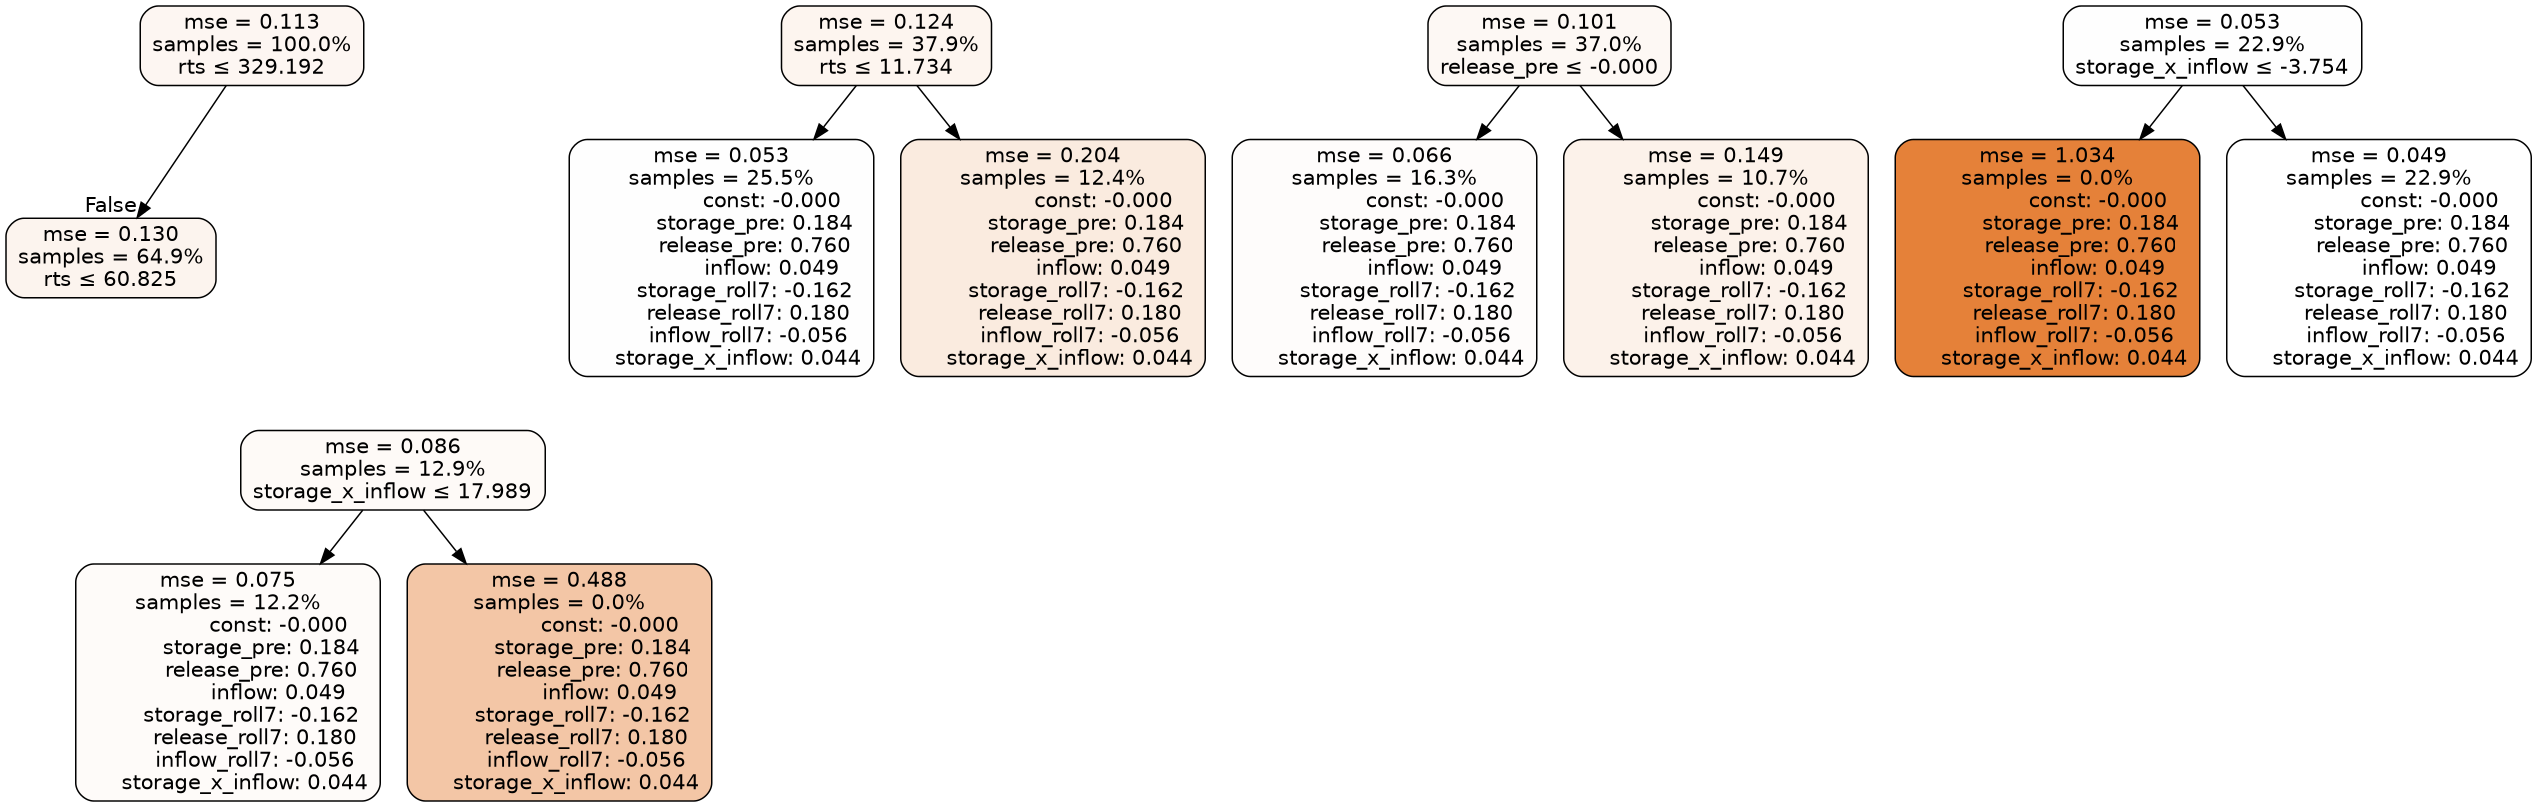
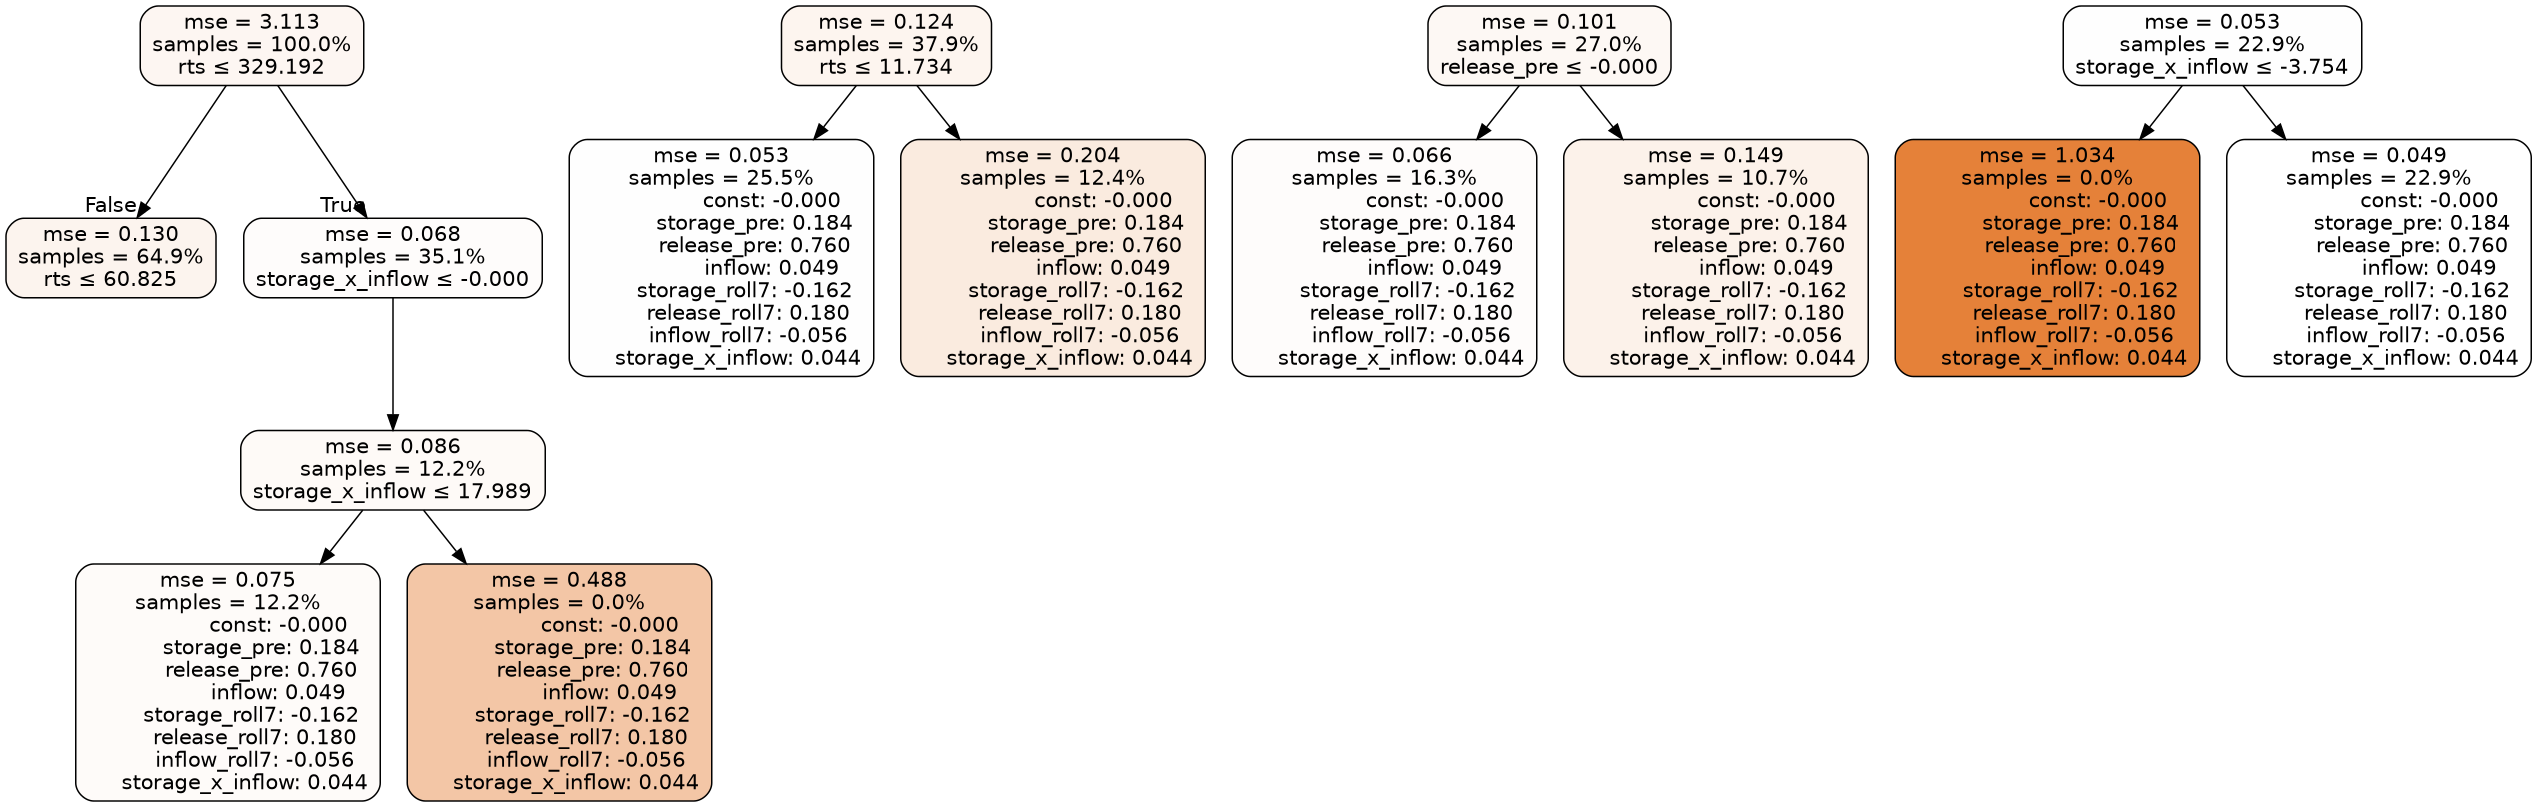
(252, 46) -> (252, 46)
(1550, 46) -> (1550, 46)
none -> (393, 258)
(393, 470) -> (393, 470)
